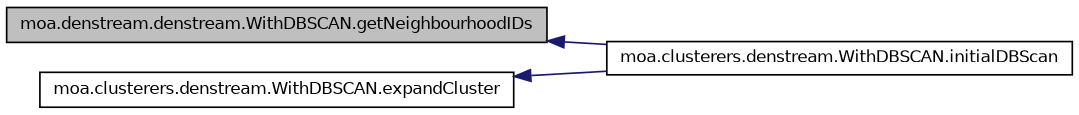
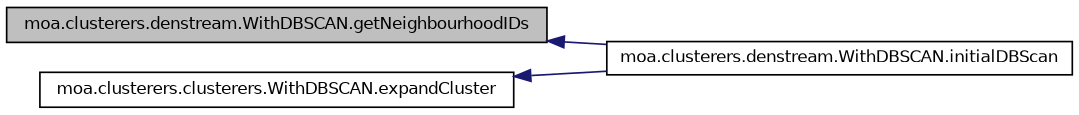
(277, 25) -> (277, 25)
(277, 90) -> (277, 90)
